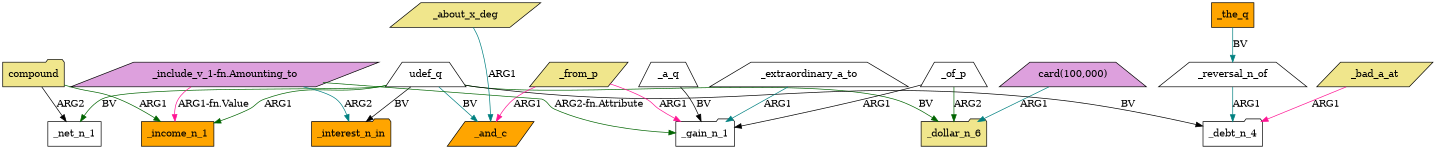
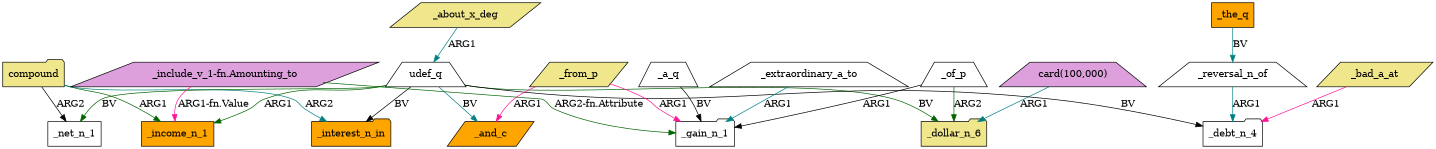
(486, 70) -> (448, 42)
(329, 95) -> (196, 90)
